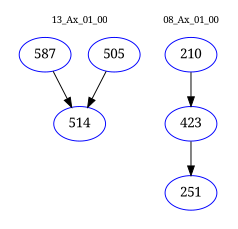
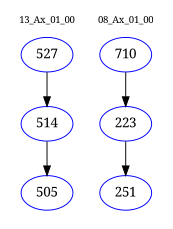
(45, 55) -> (47, 55)
(191, 55) -> (126, 55)
(99, 85) -> (47, 154)
(191, 124) -> (126, 124)
